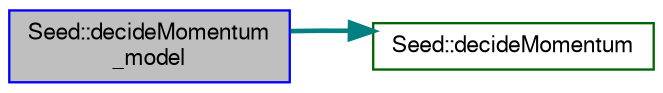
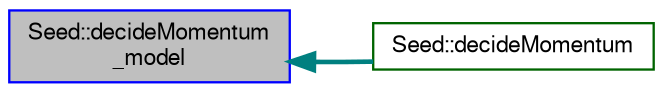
(320, 31) -> (344, 62)
